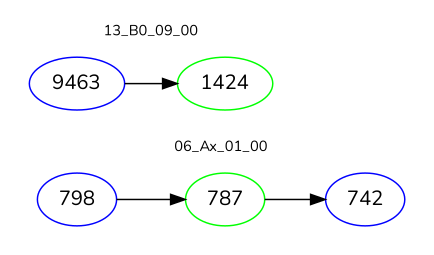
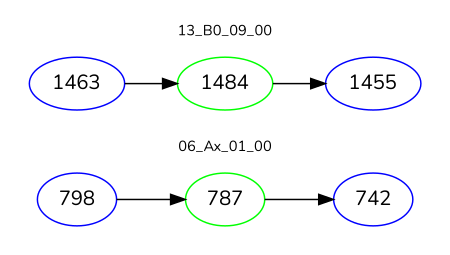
(77, 84) -> (77, 84)
(225, 84) -> (225, 84)
none -> (373, 84)
